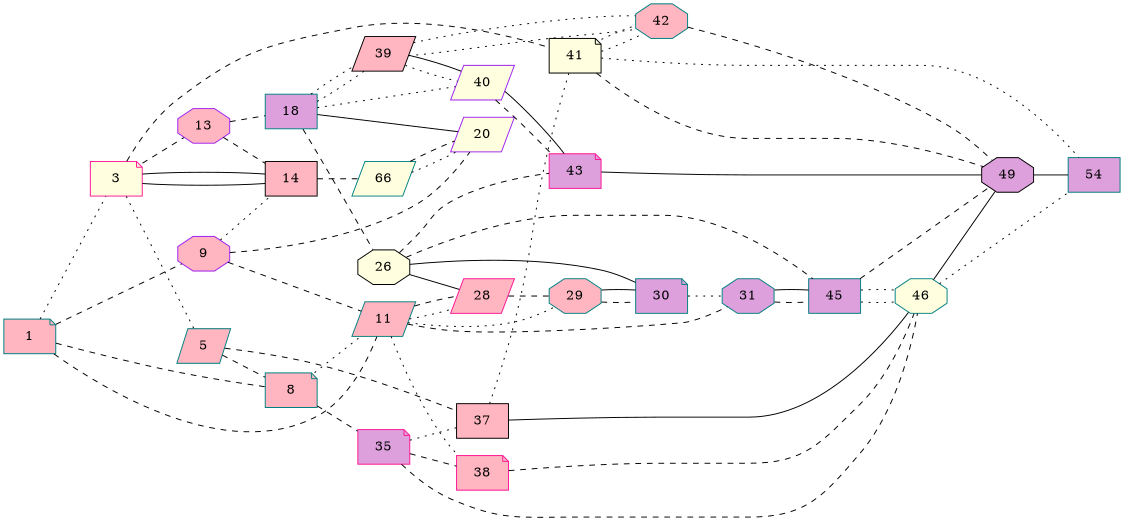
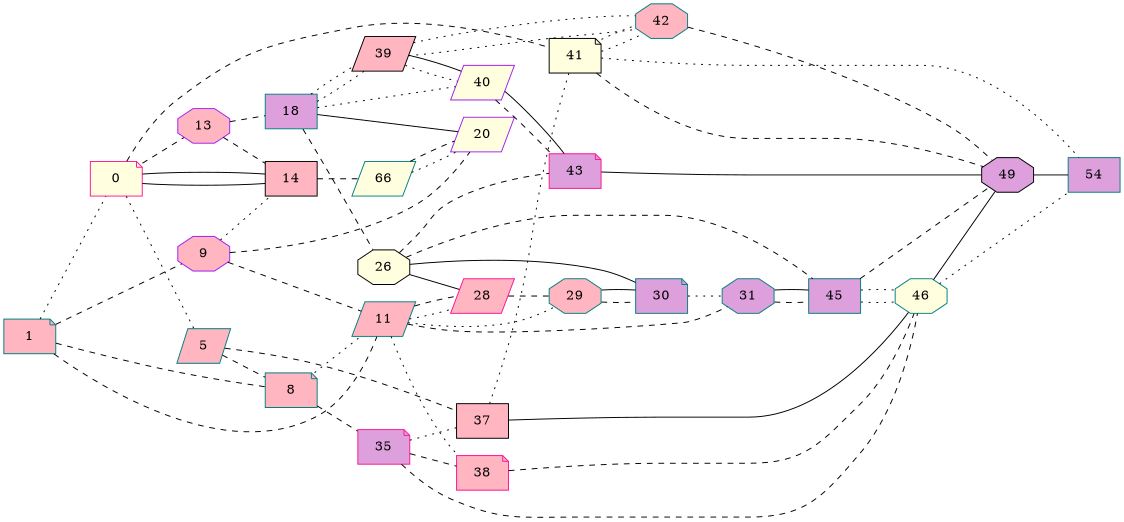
(116, 179) -> (116, 179)
